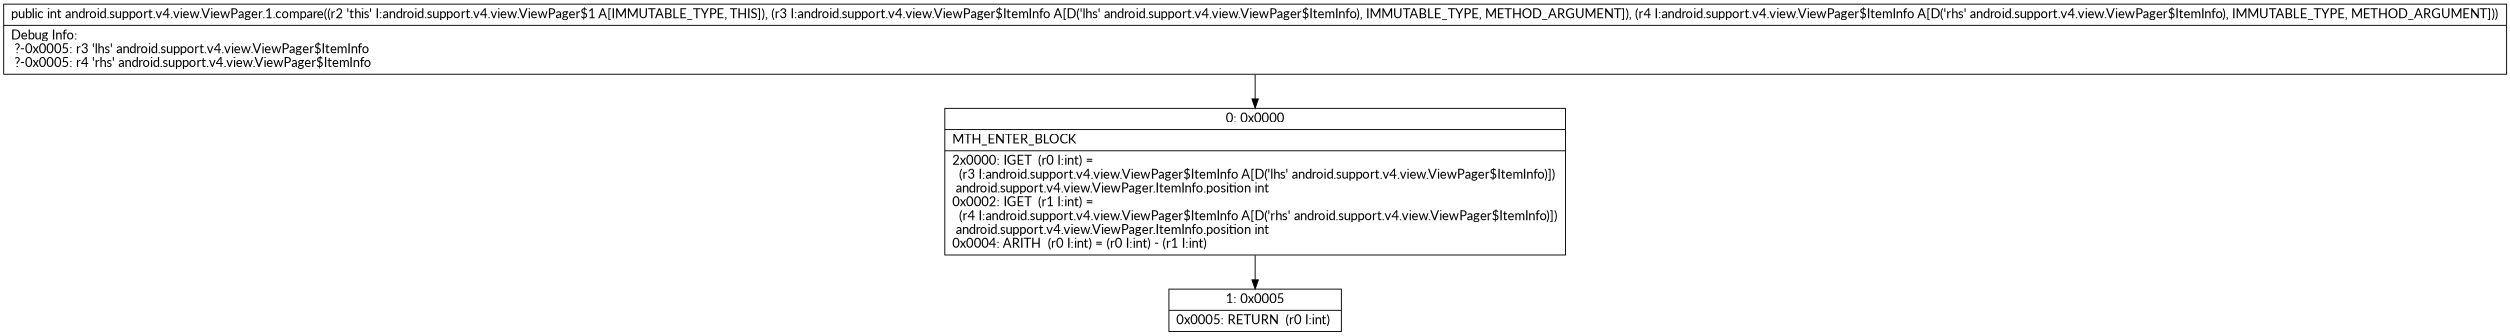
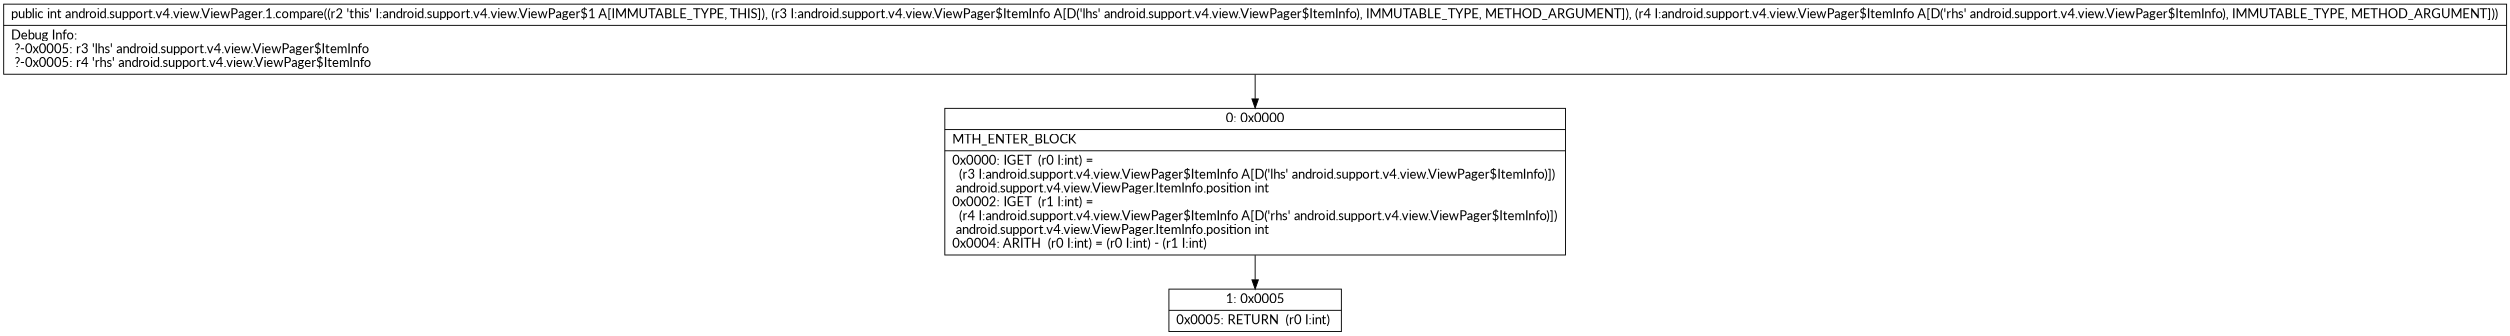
(1025, 161) -> (1025, 161)
